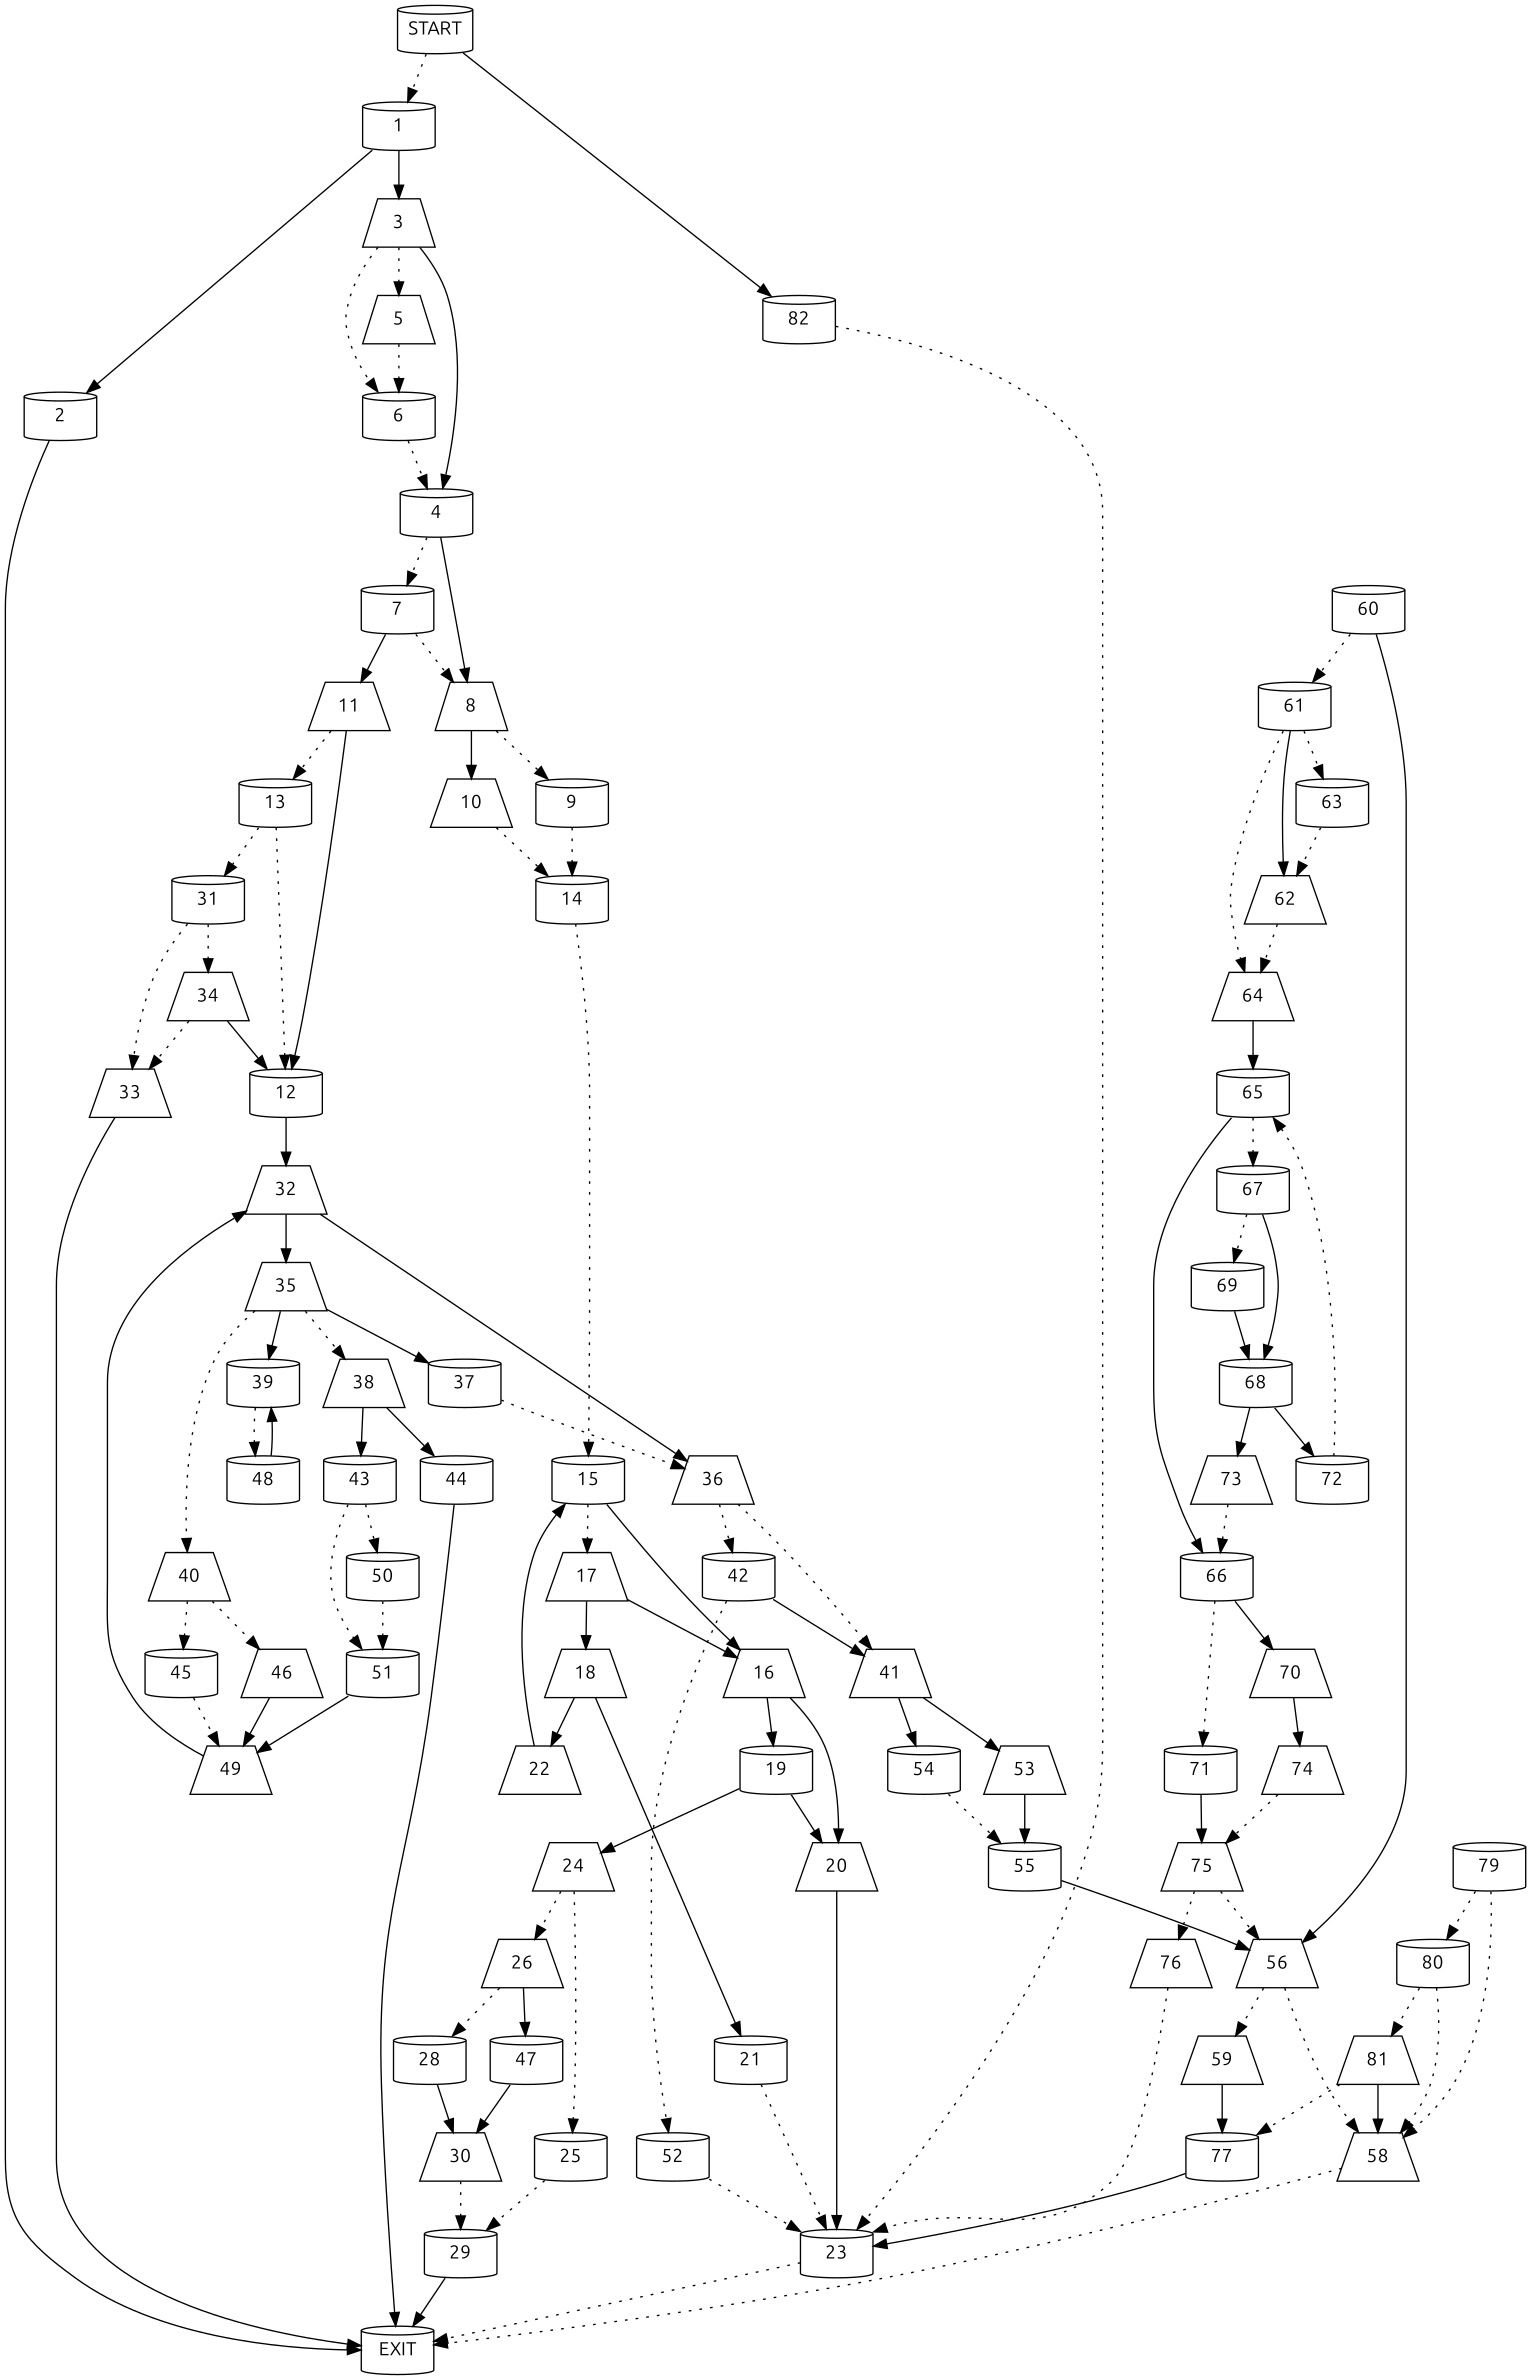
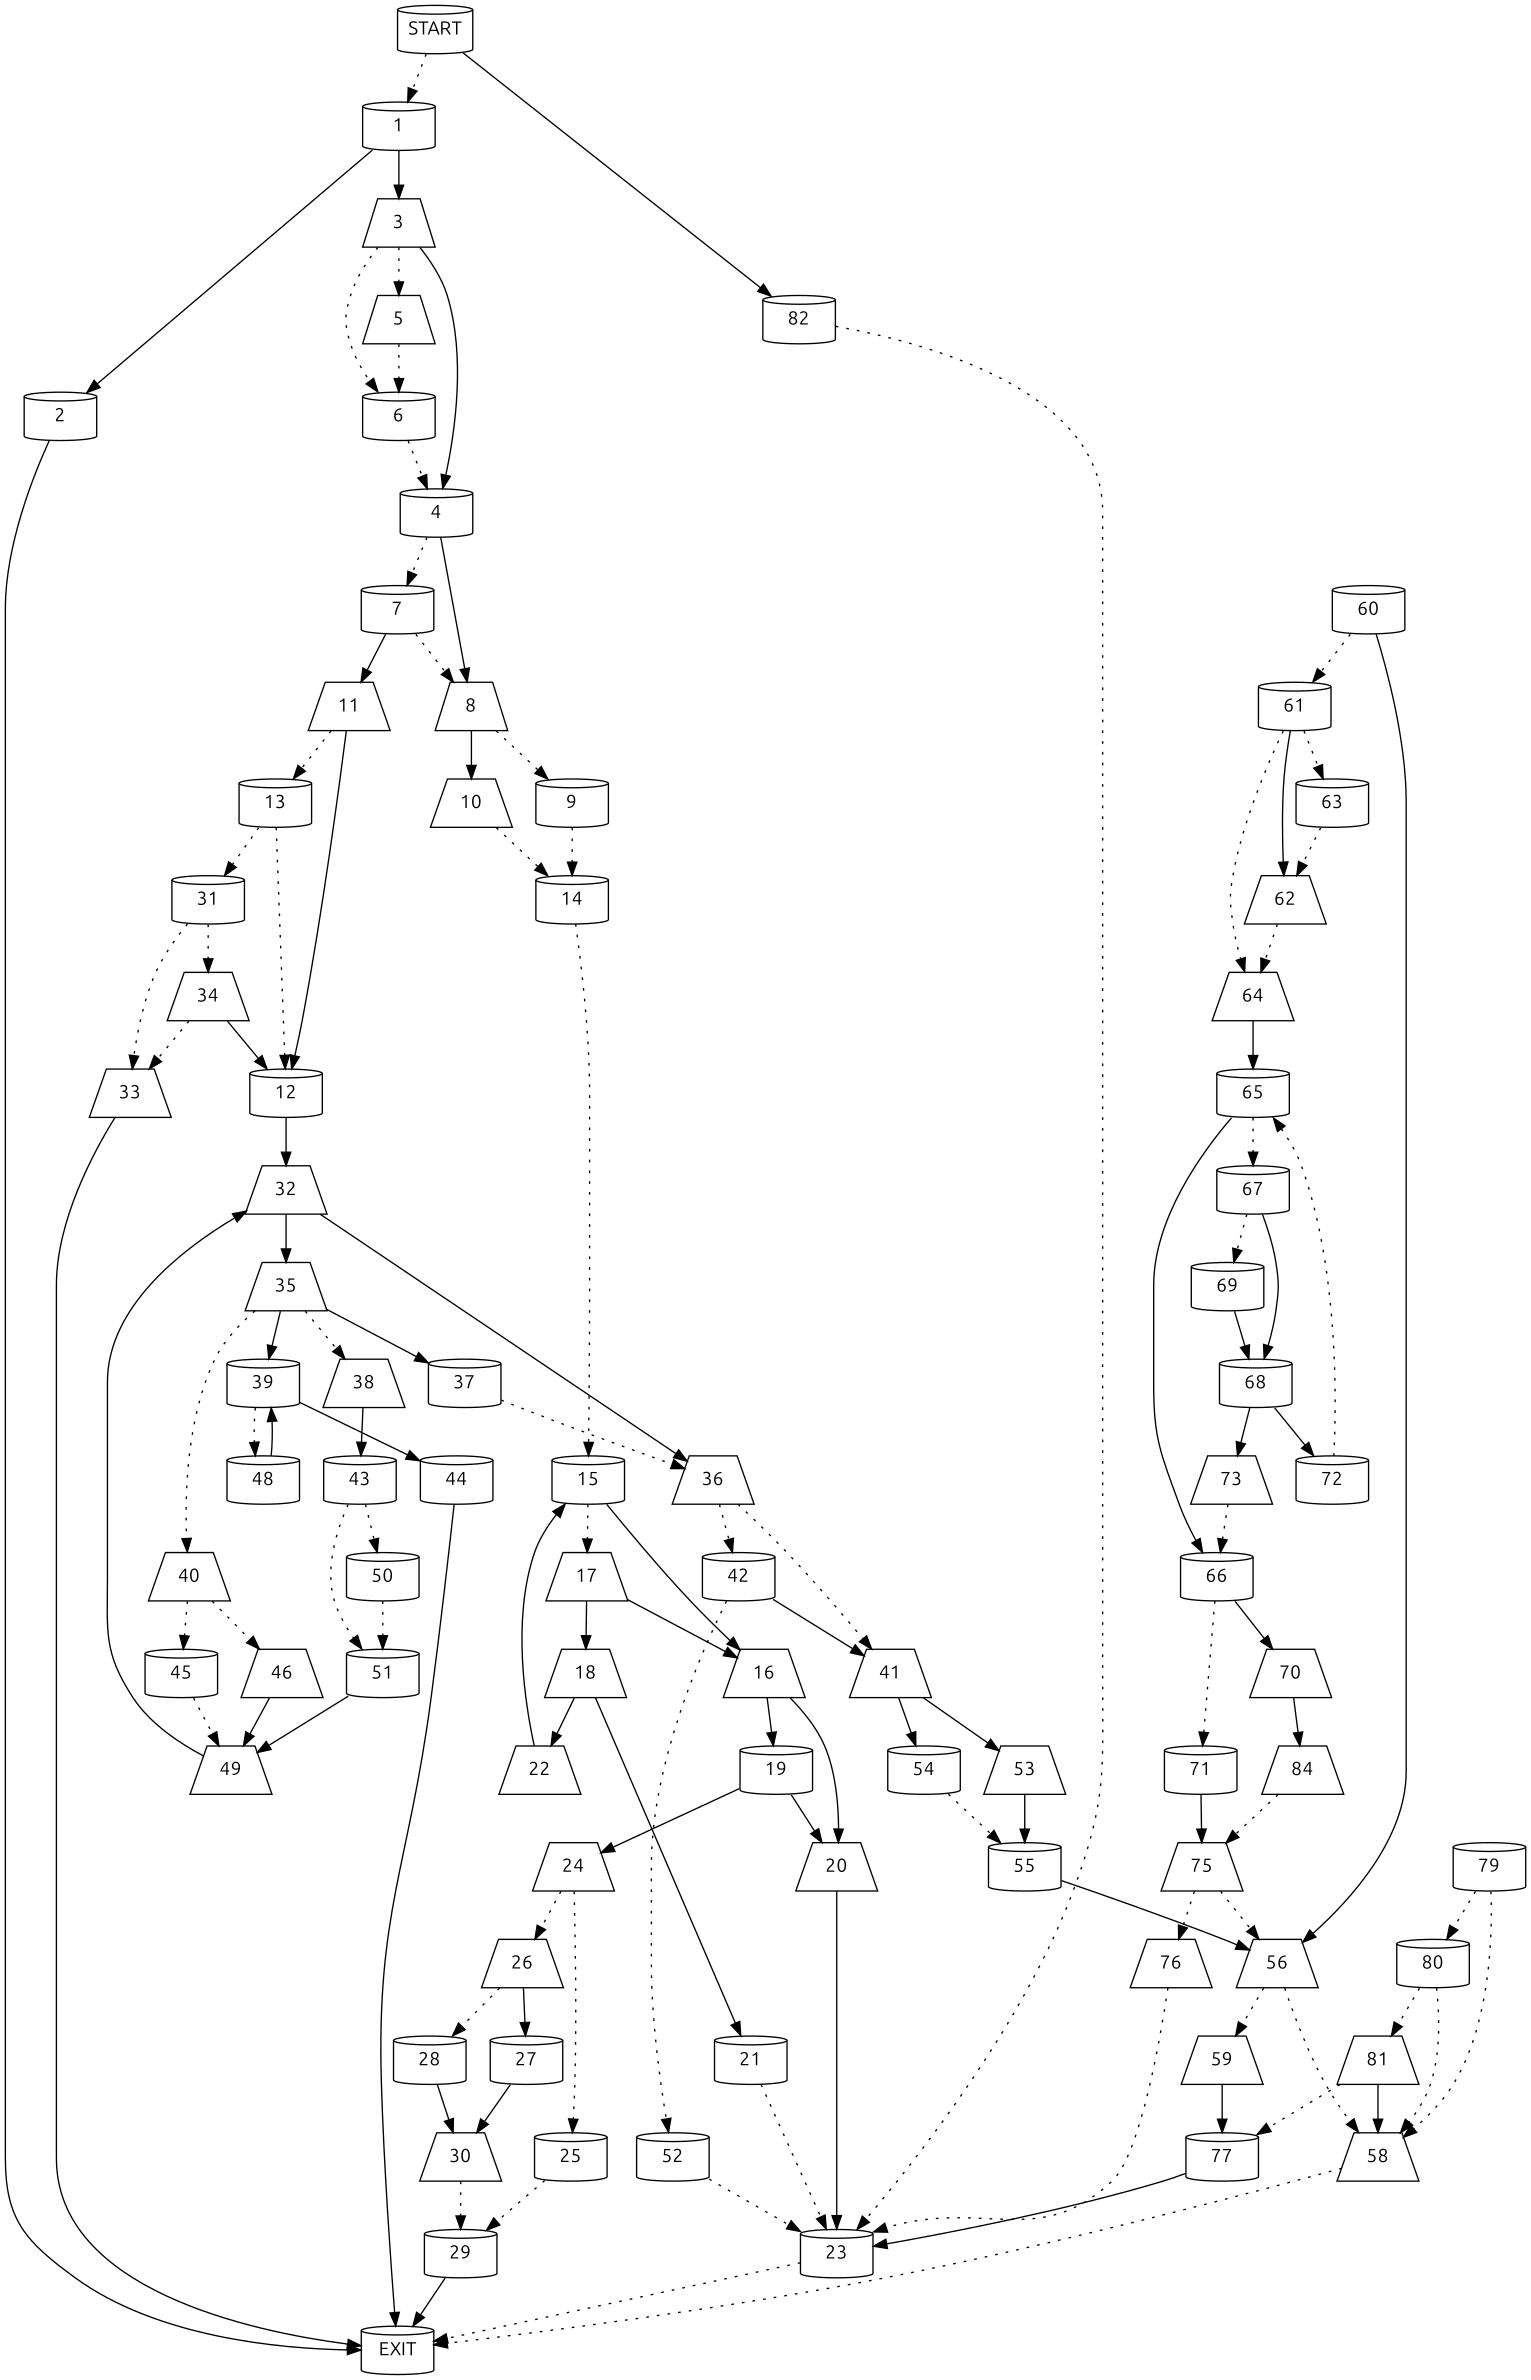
(406, 1427) -> (354, 1429)
(1303, 1770) -> (1303, 1770)
(526, 2060) -> (526, 2060)
